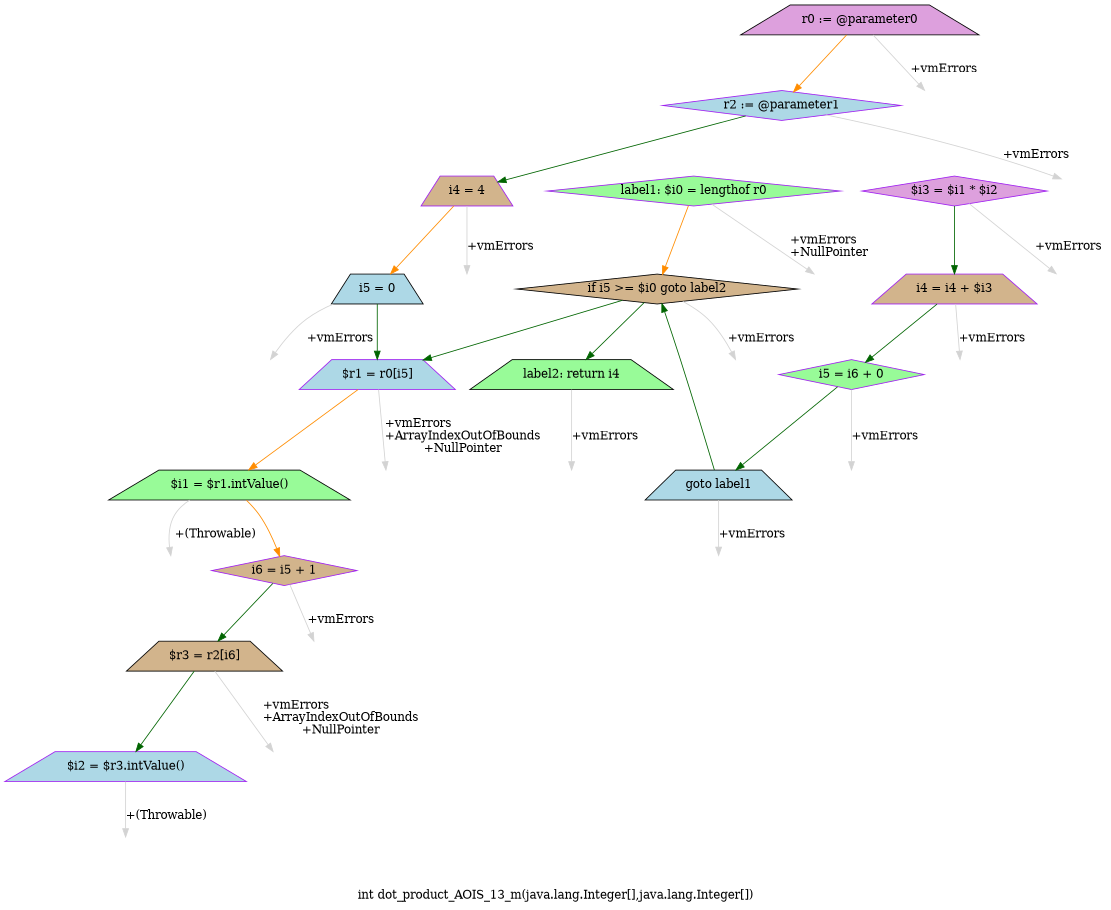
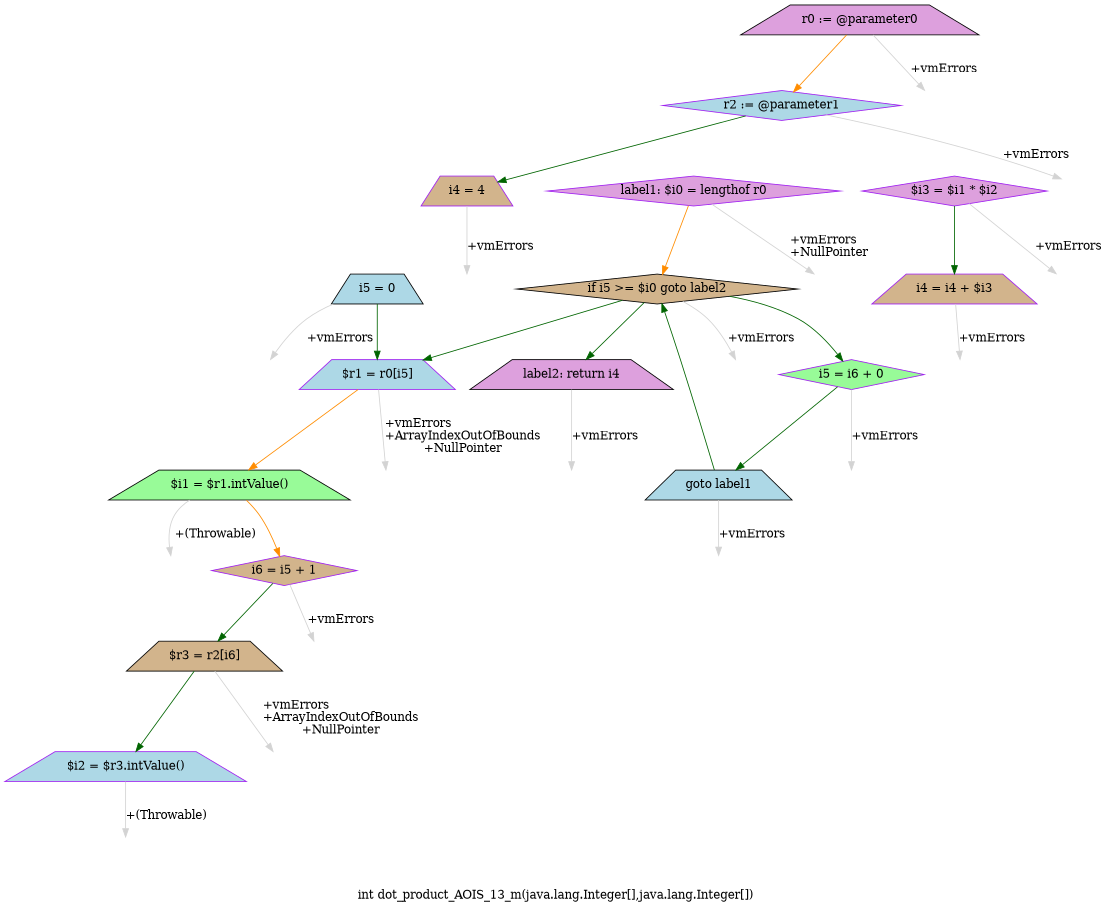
(694, 191) -> (694, 191)
(425, 237) -> none
(905, 331) -> (790, 315)
(572, 375) -> (572, 375)
